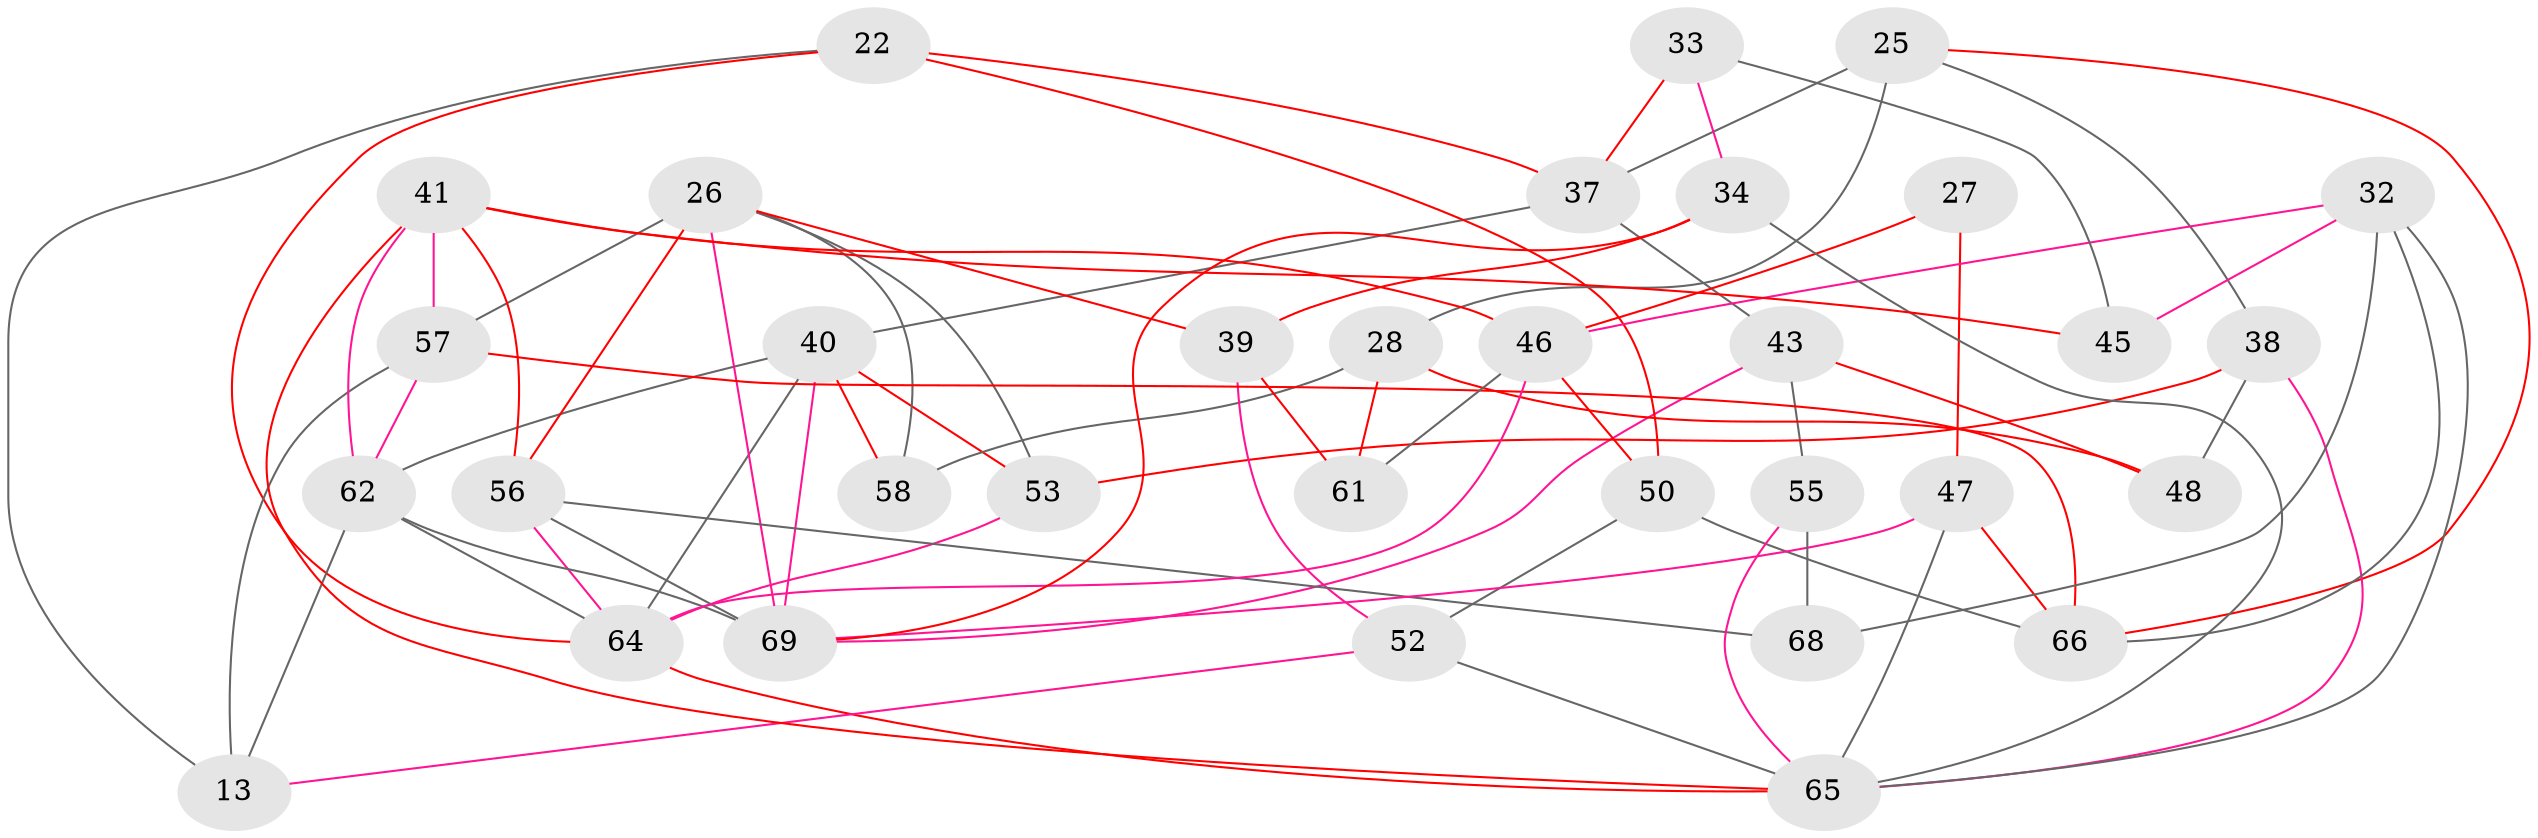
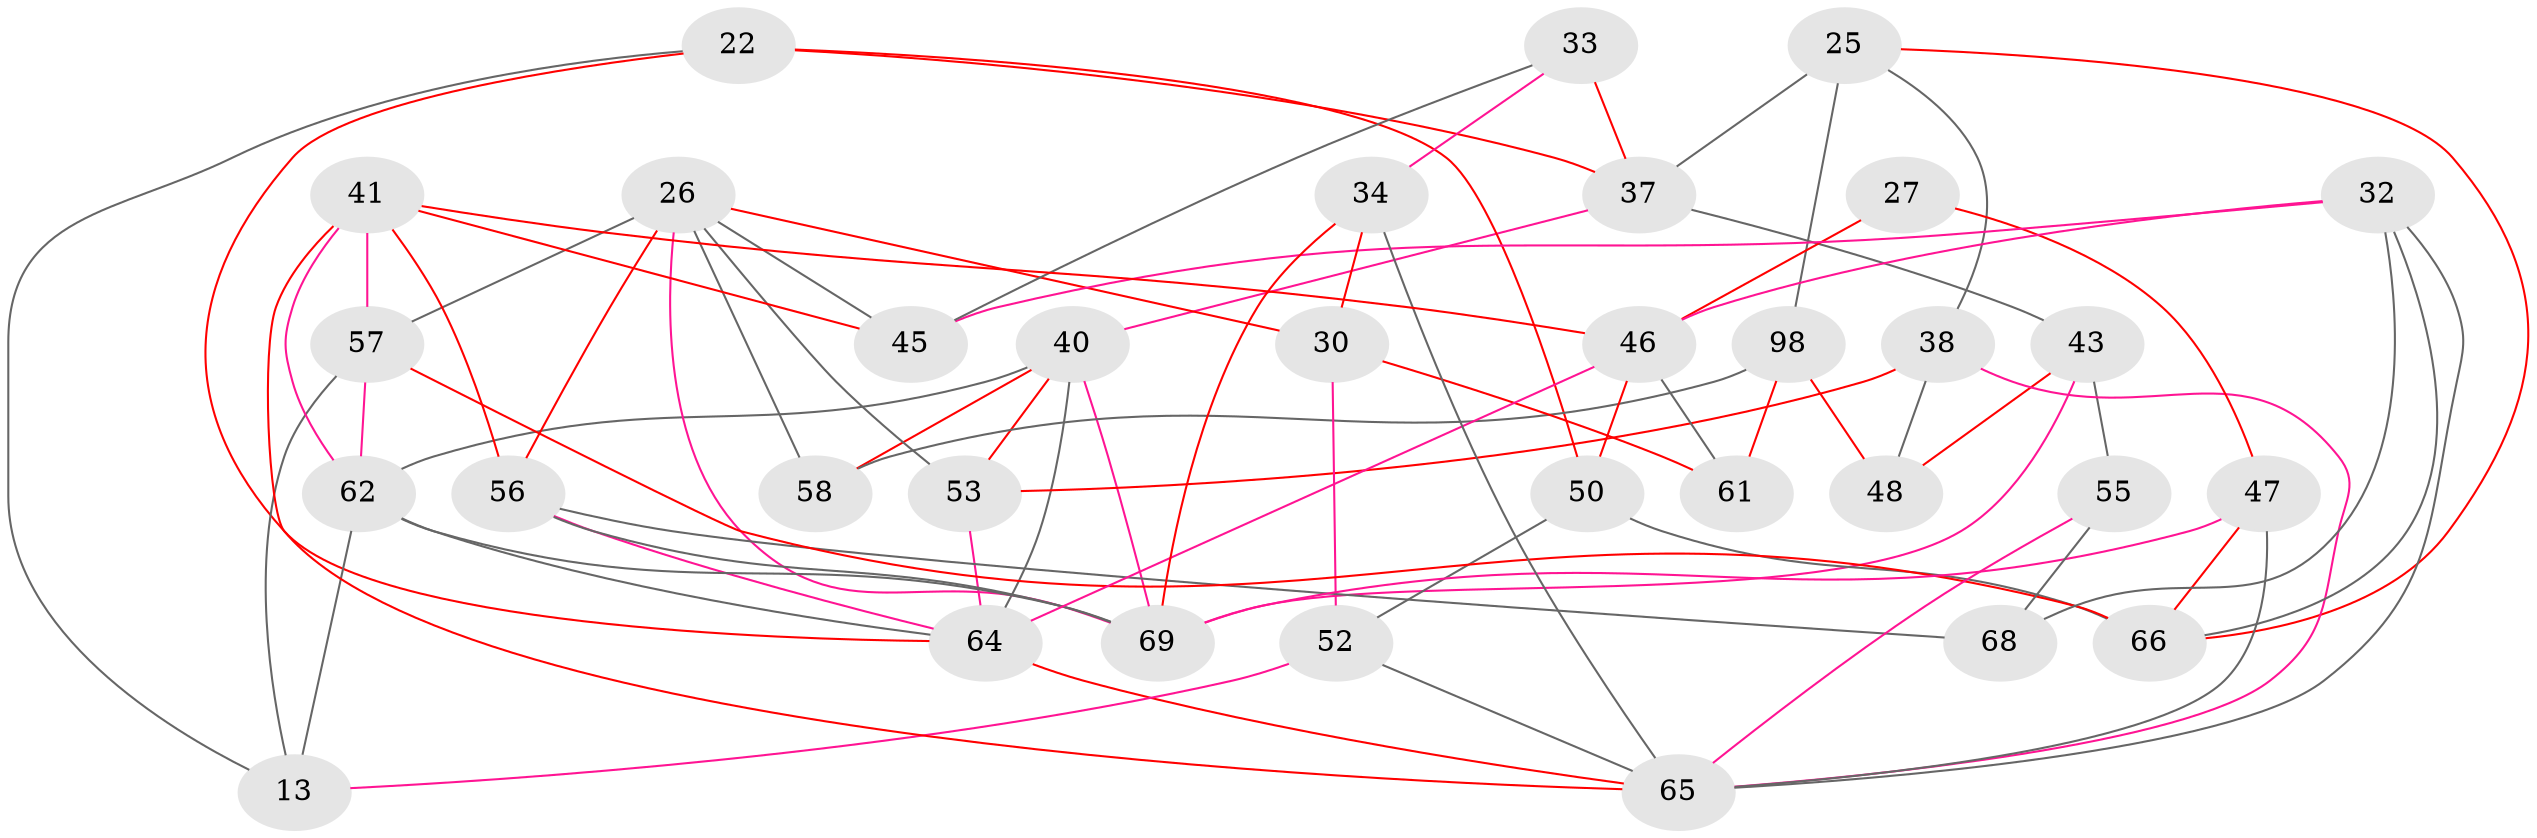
(1284, 254) -> (1368, 267)
none -> (795, 270)
(1237, 344) -> (1332, 344)
(1386, 344) -> (1789, 344)
